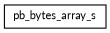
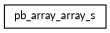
(55, 17) -> (55, 17)
